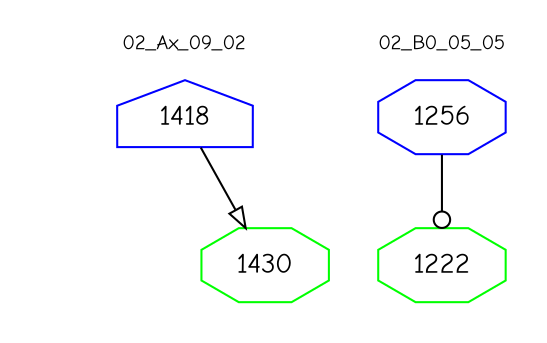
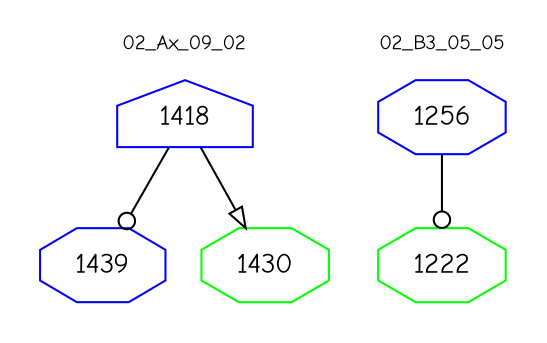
(442, 44) -> (442, 44)
none -> (103, 265)
